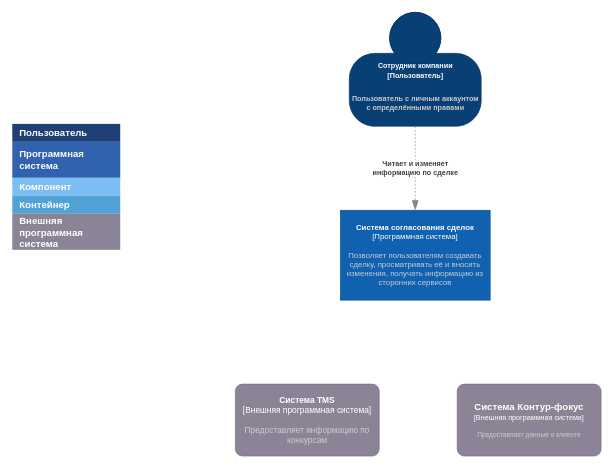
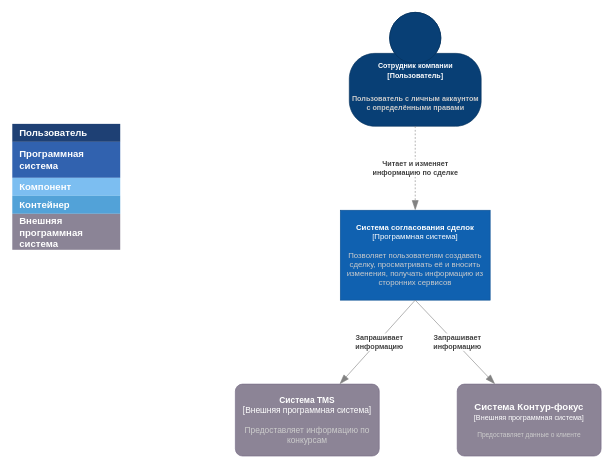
none -> (454, 341)
none -> (377, 343)
